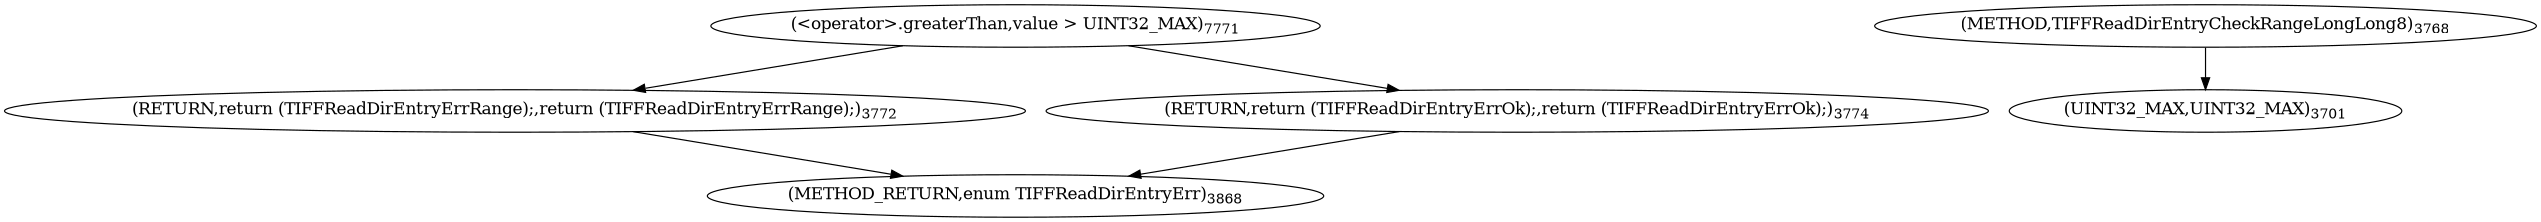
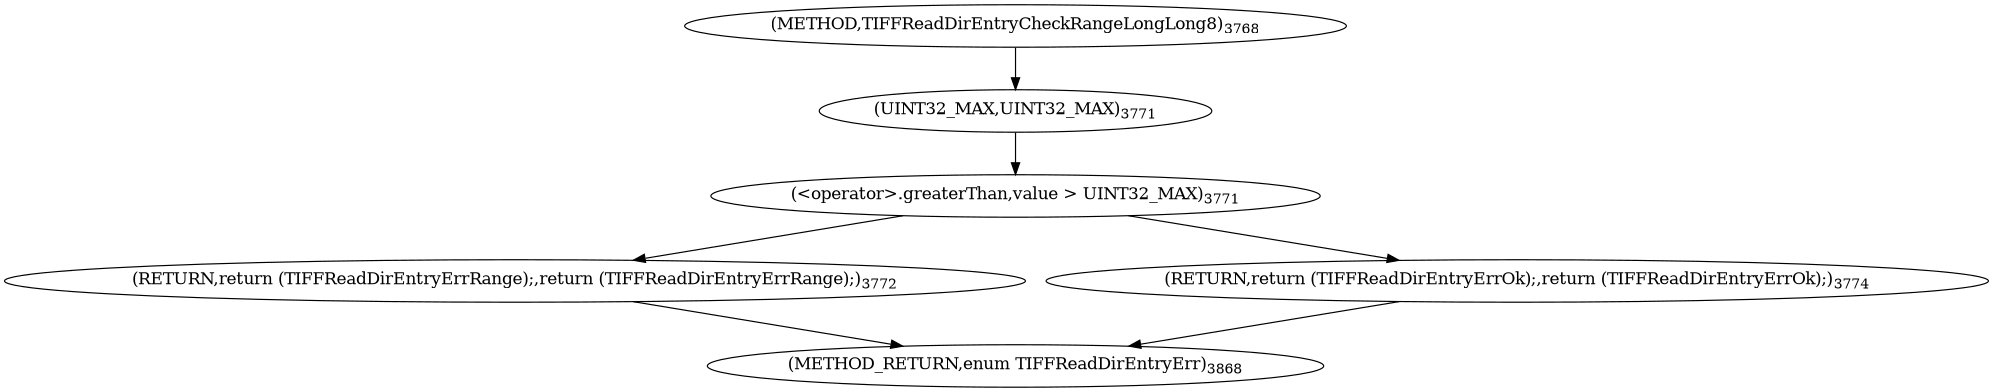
(1222, 24) -> (1222, 194)
(2329, 109) -> (1139, 109)
none -> (1016, 148)
